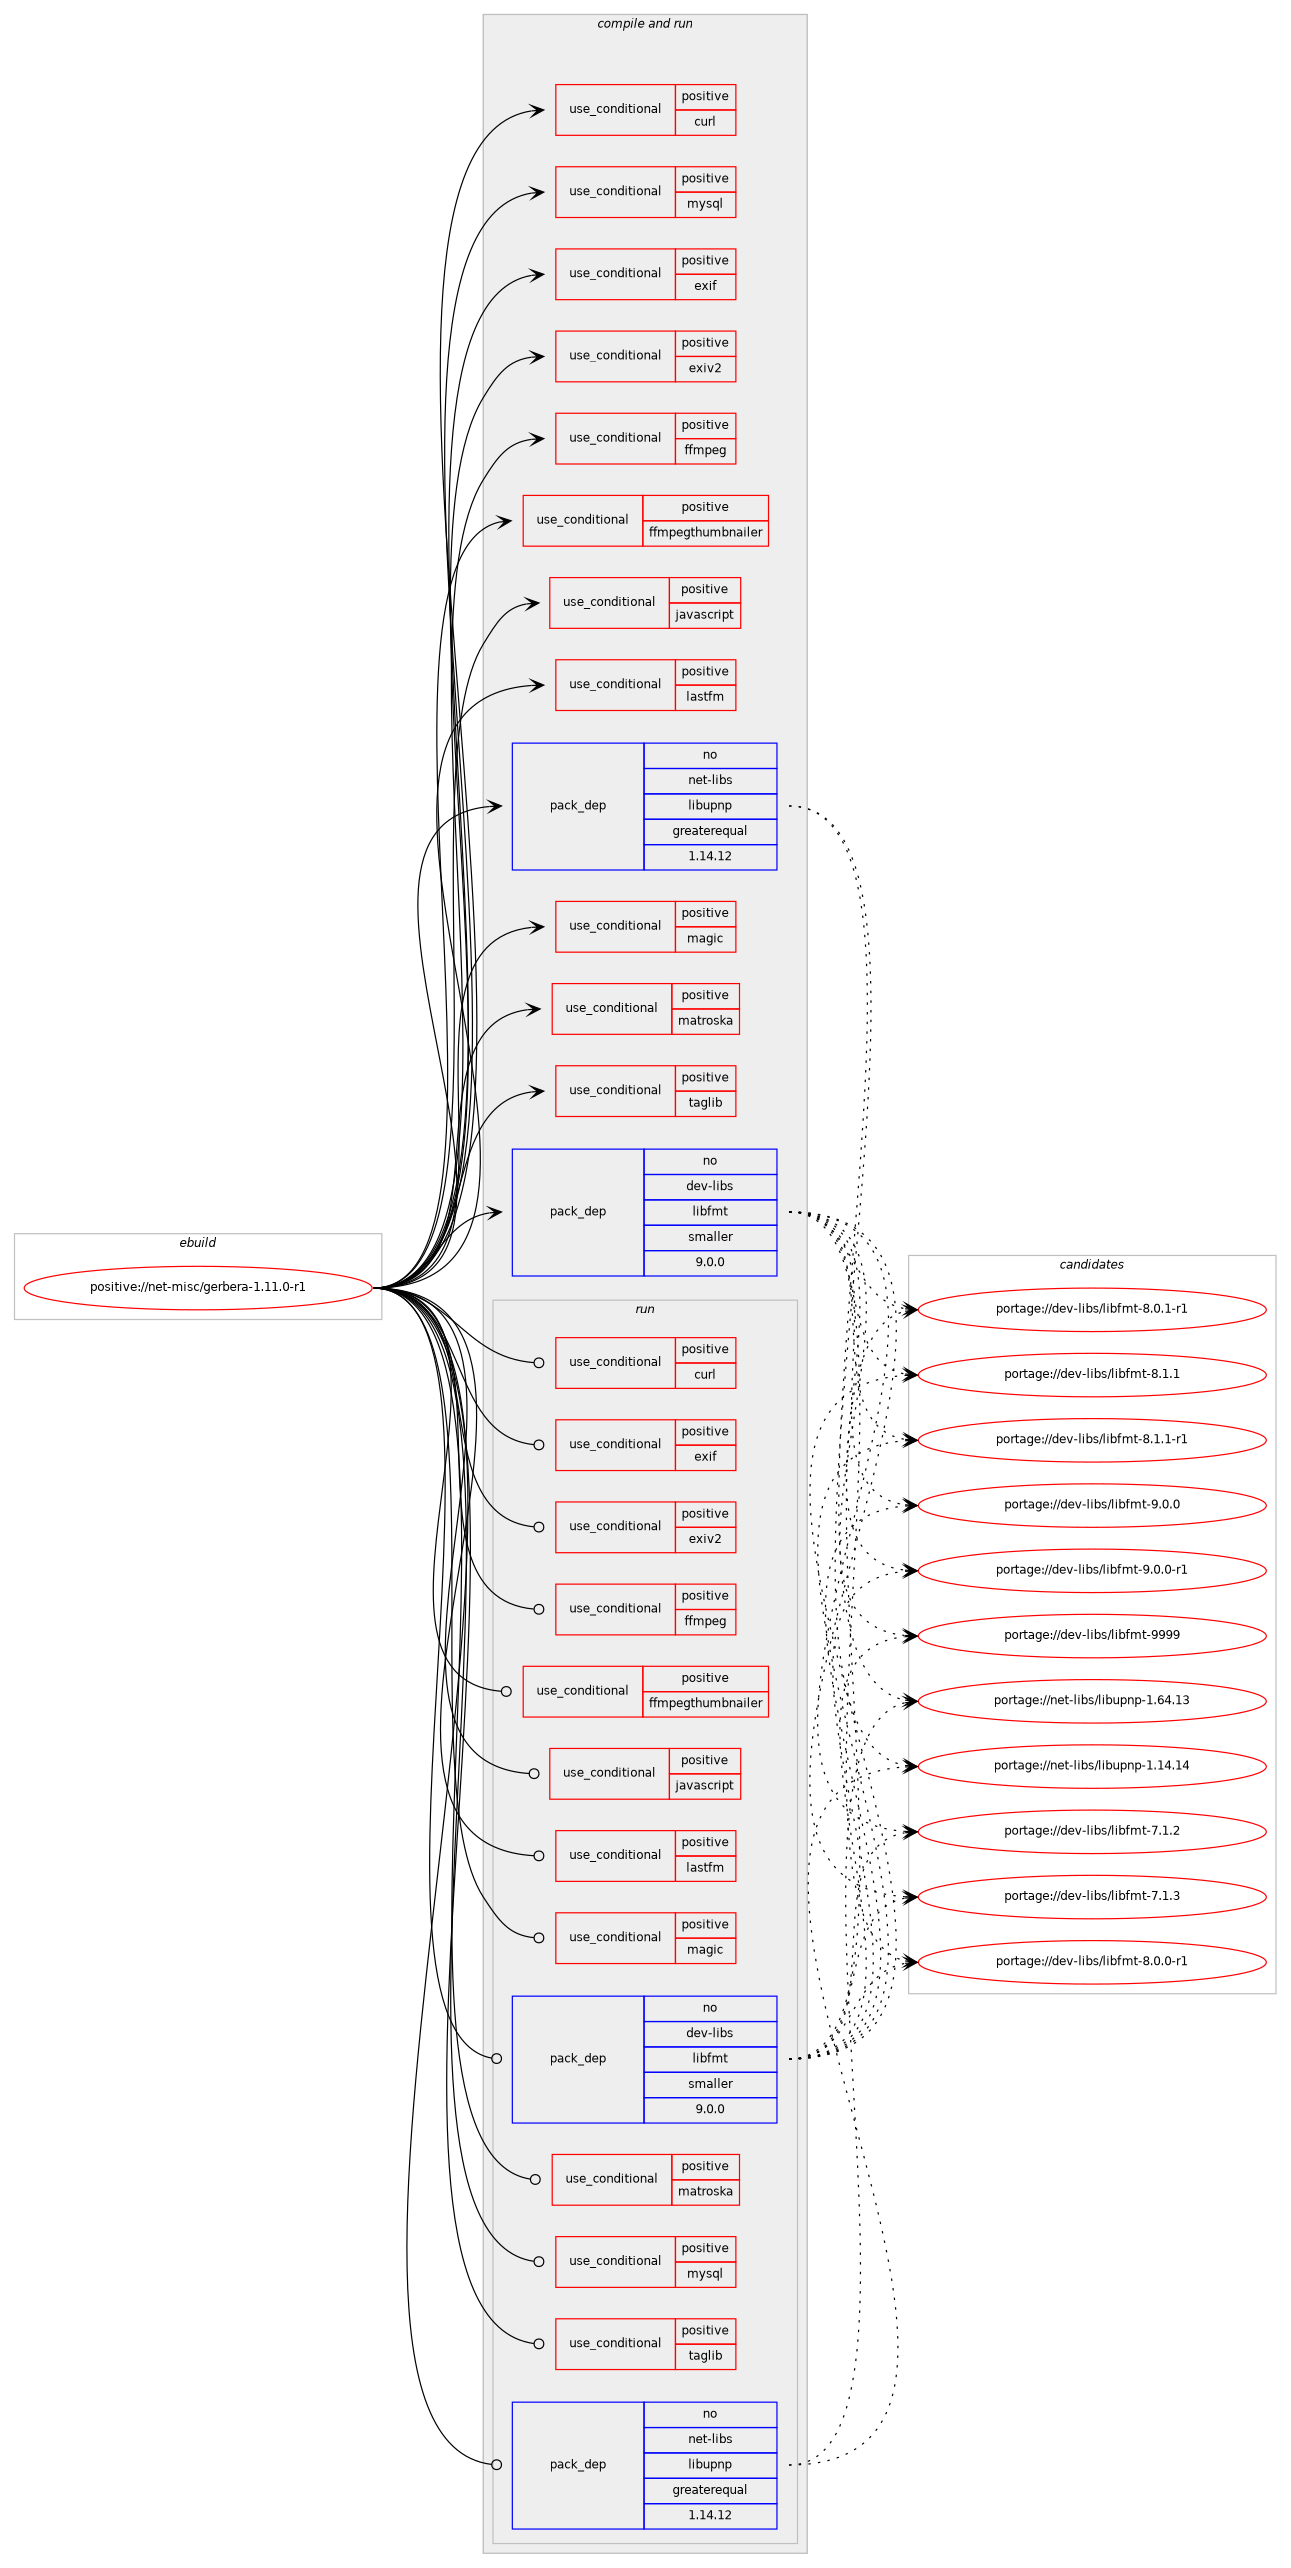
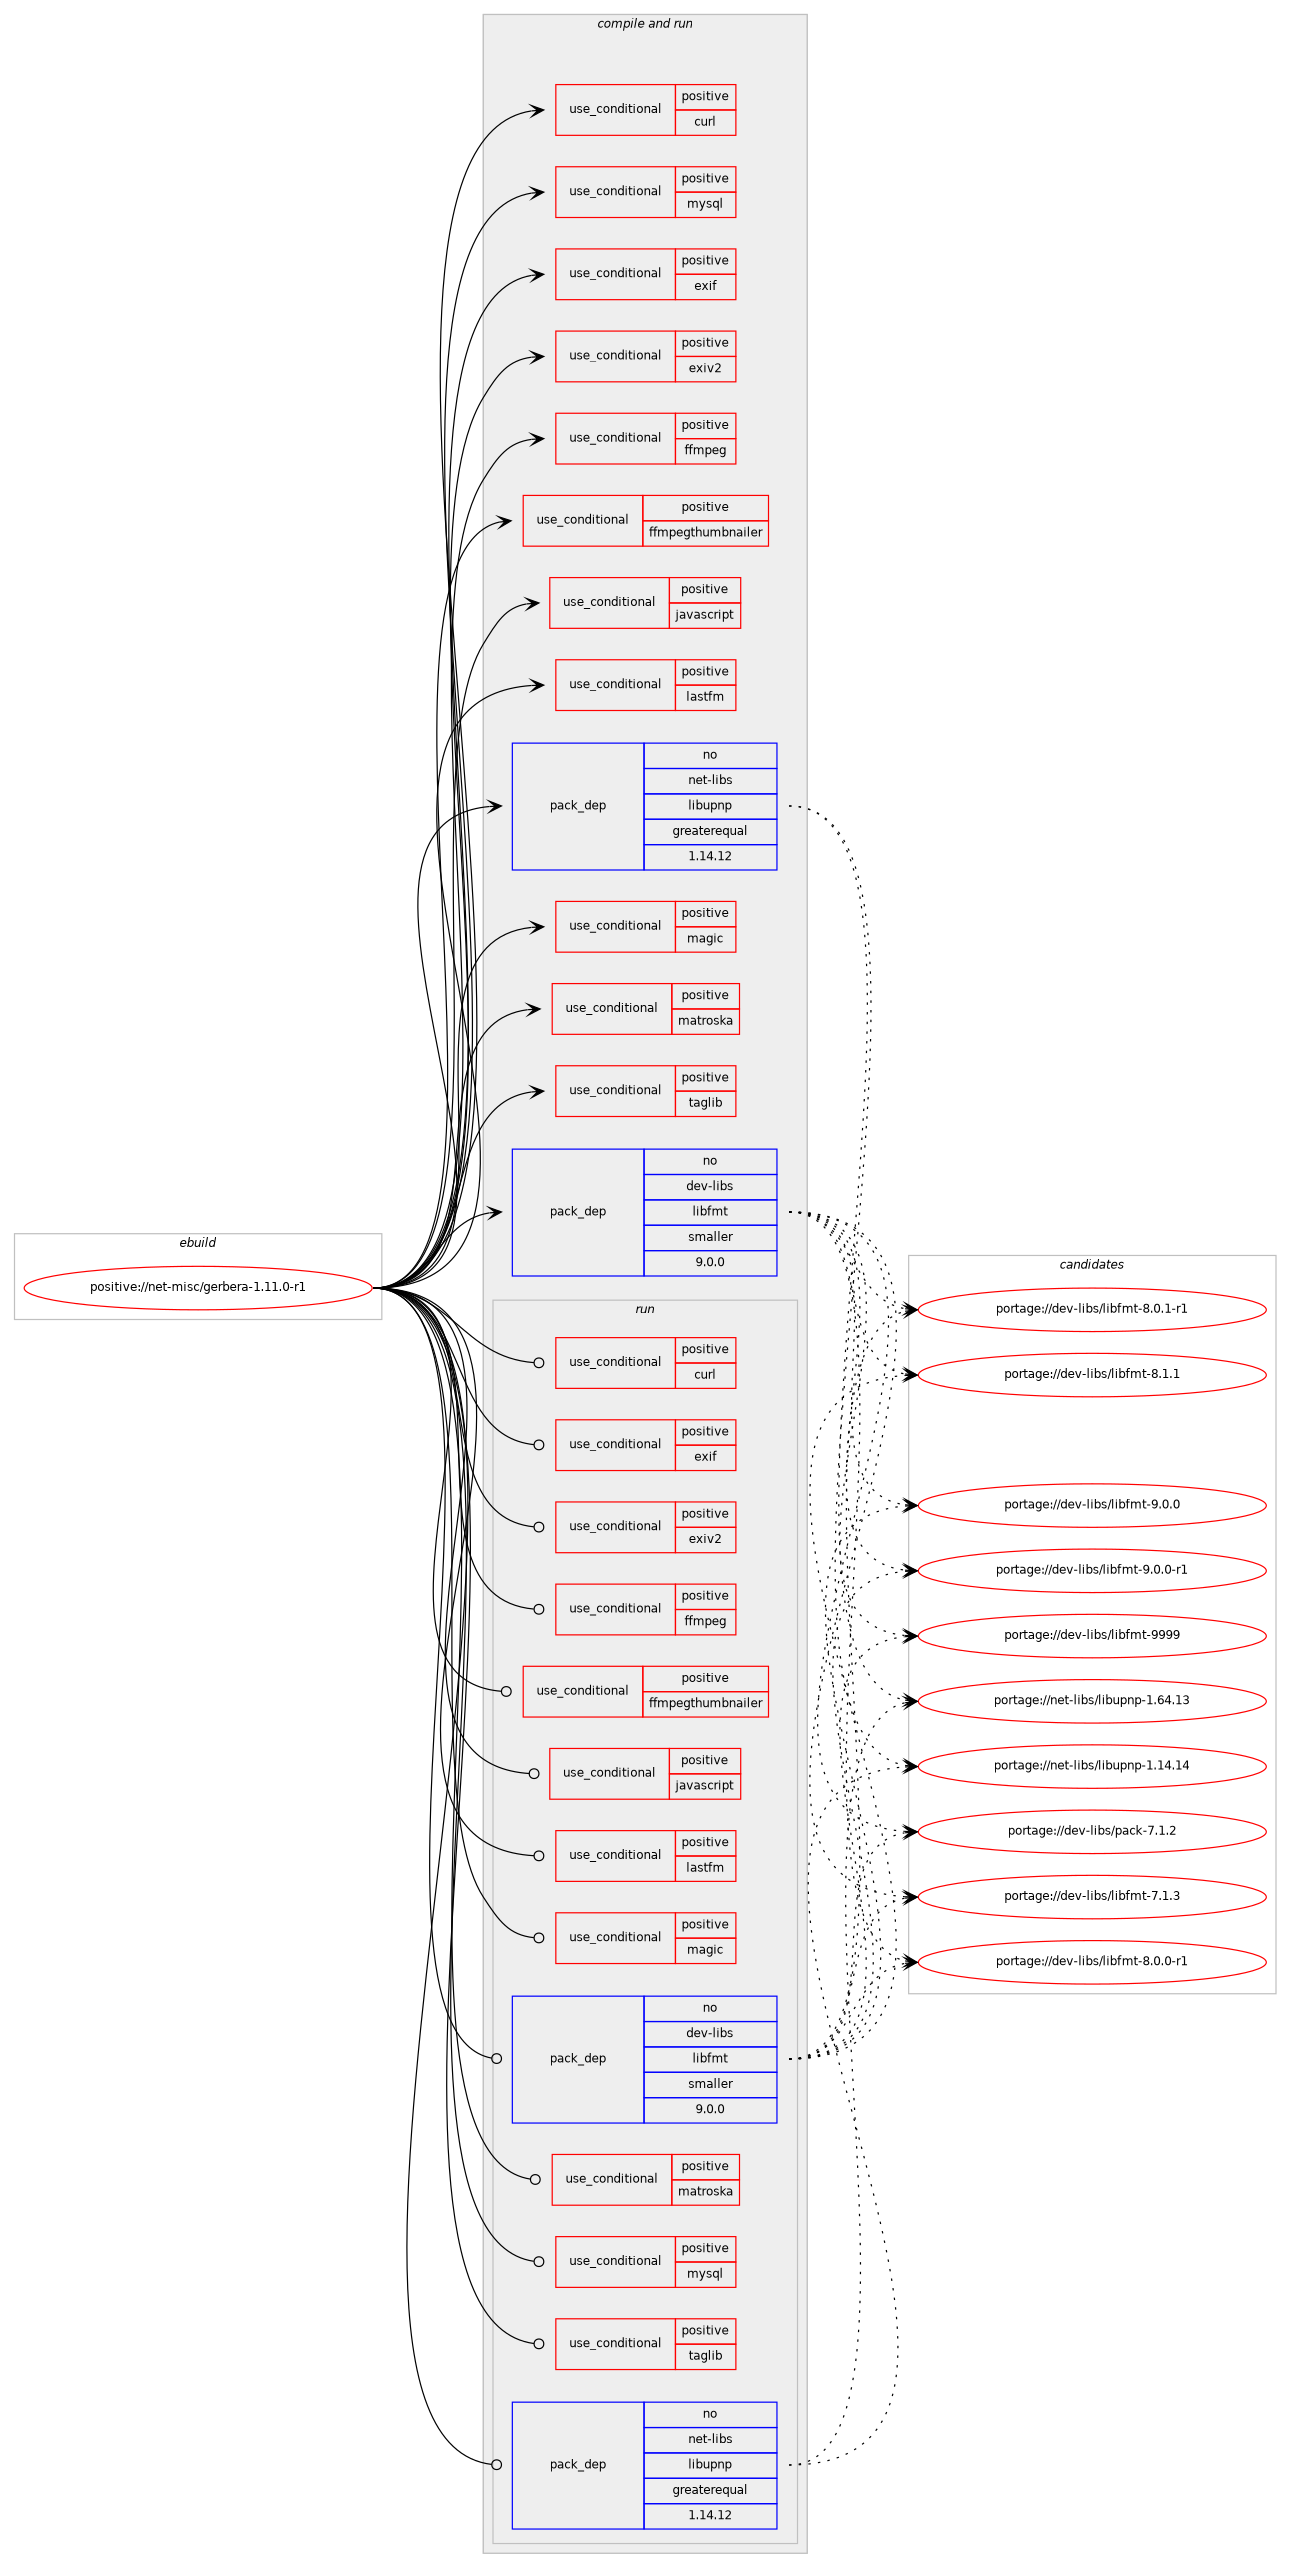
(1092, 1440) -> none
(1092, 1832) -> (1092, 1832)
